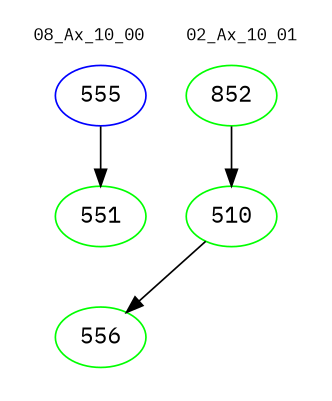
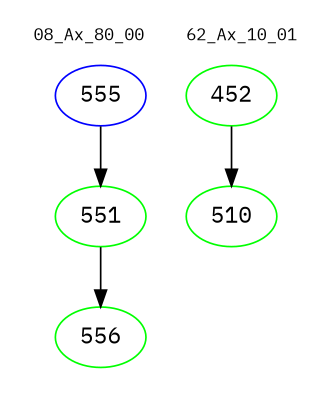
(90, 36) -> (90, 36)
(242, 36) -> (242, 36)
(232, 96) -> (232, 96)
(172, 271) -> (101, 269)
